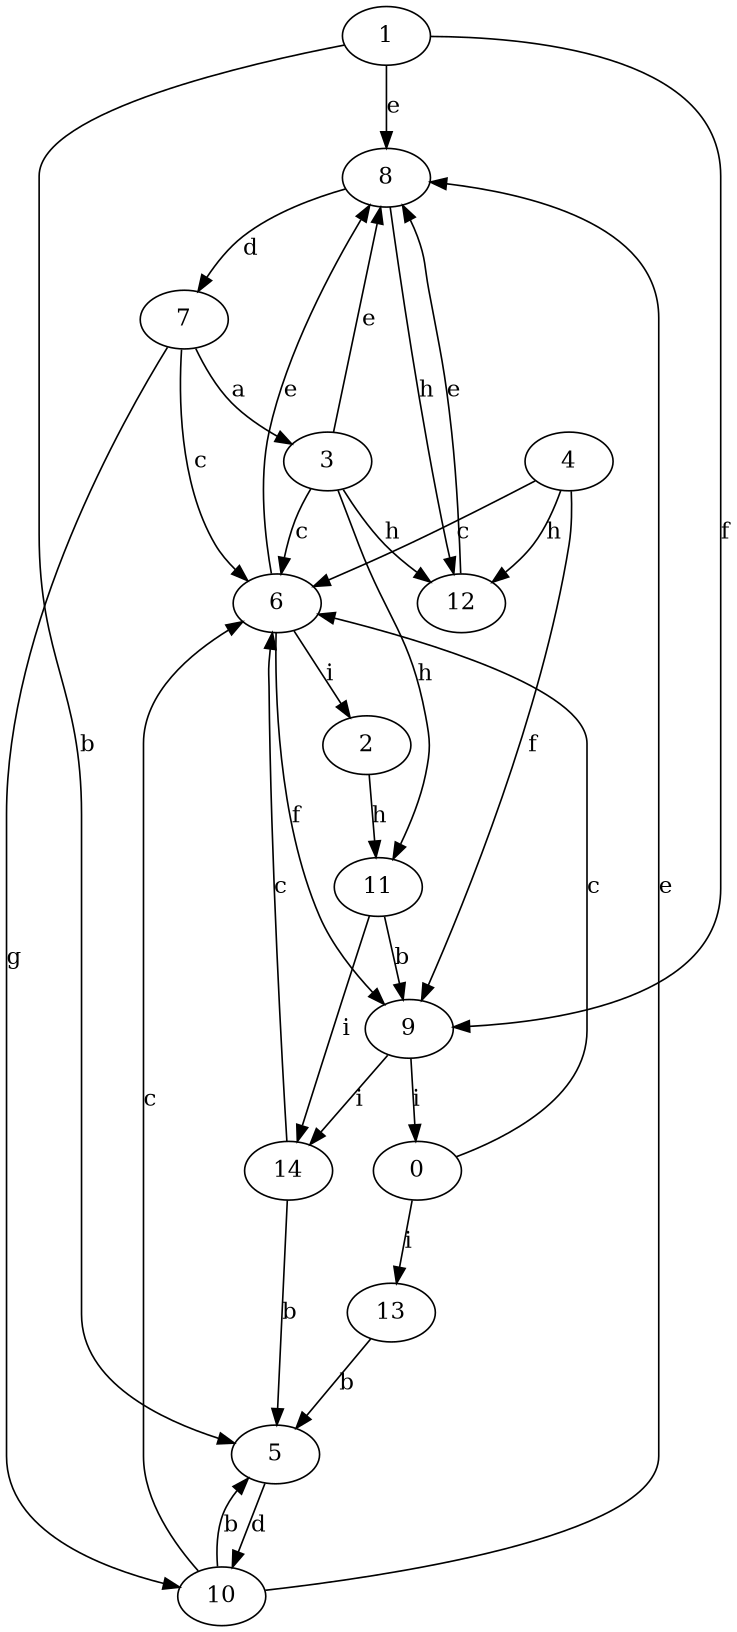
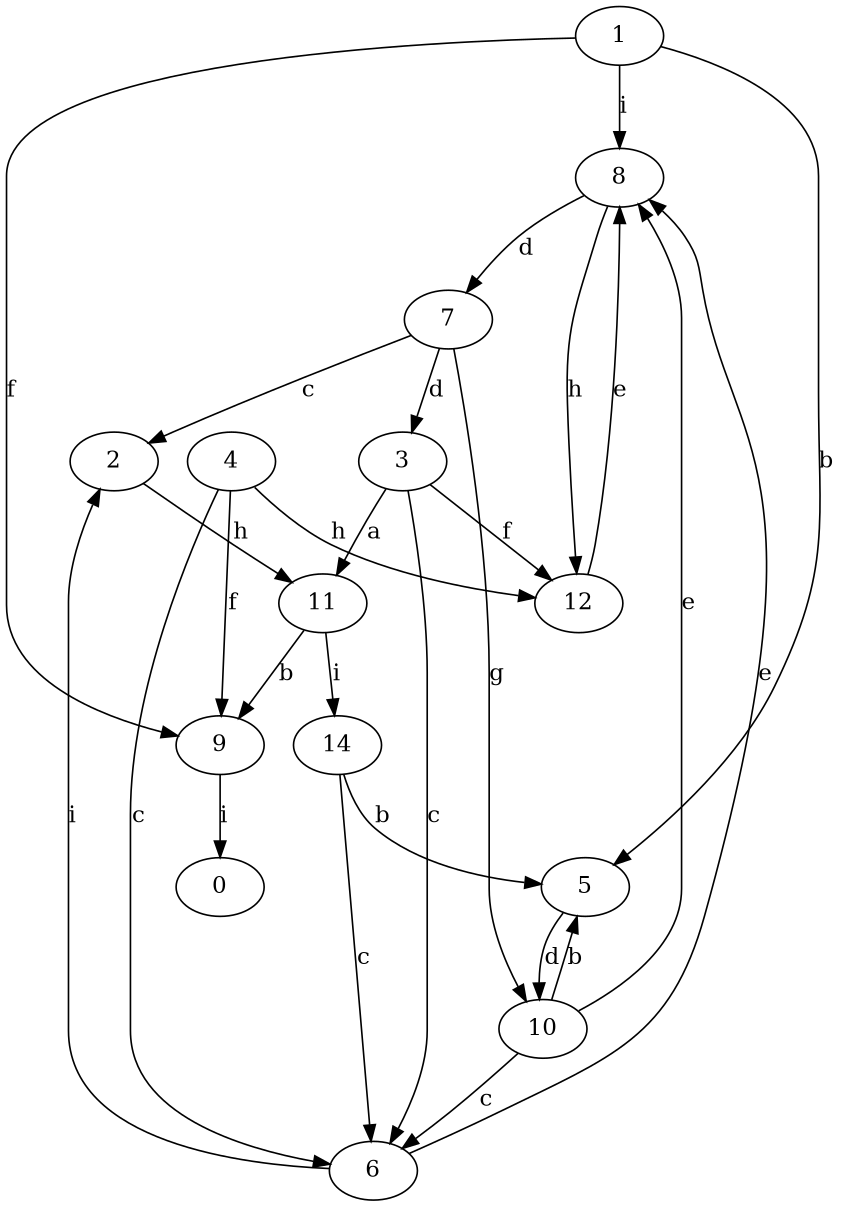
(394, 107) -> (624, 107)
(355, 328) -> none
(239, 391) -> (437, 391)
(187, 466) -> (287, 384)
(393, 532) -> (507, 532)
(426, 674) -> (374, 532)
(292, 823) -> none
(587, 838) -> none
(354, 1094) -> none
(391, 1313) -> none
